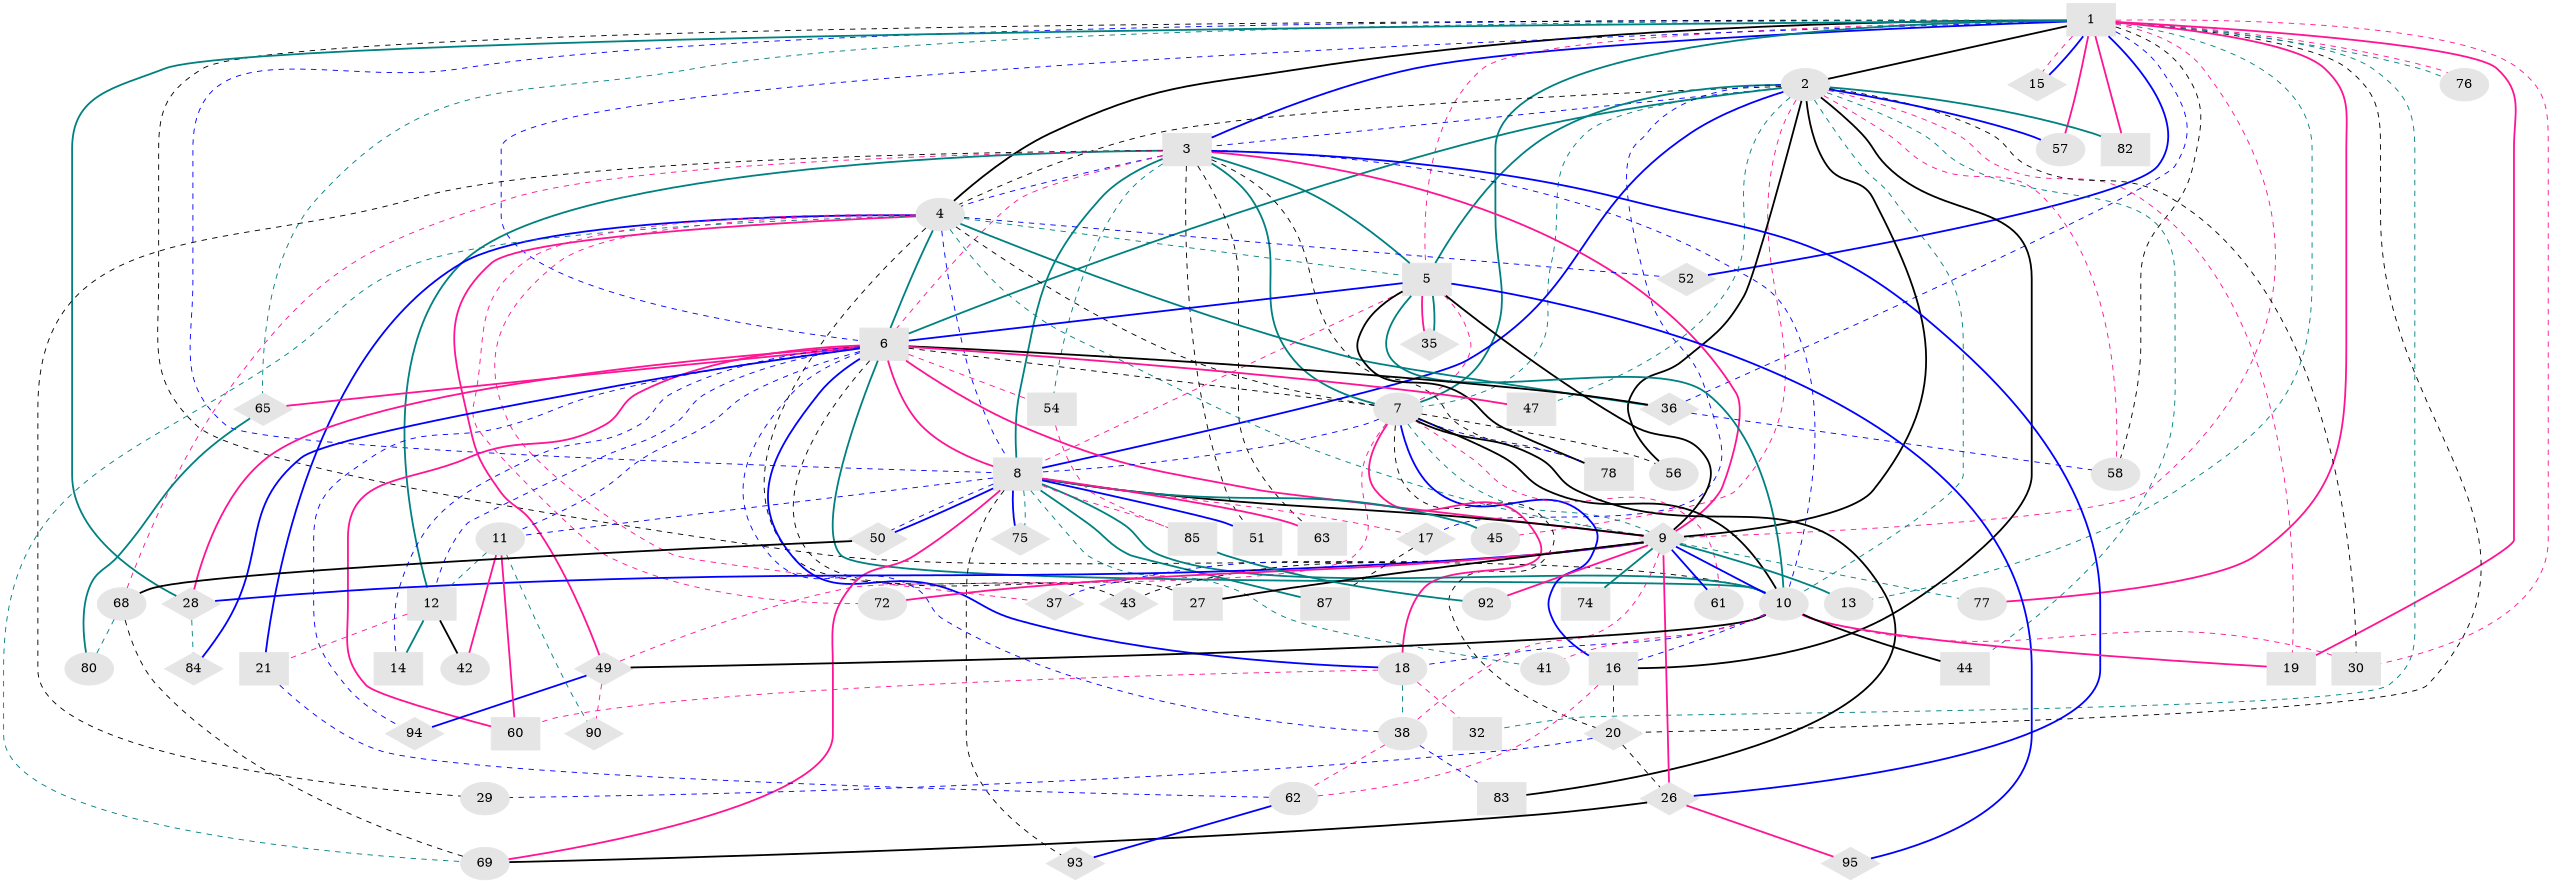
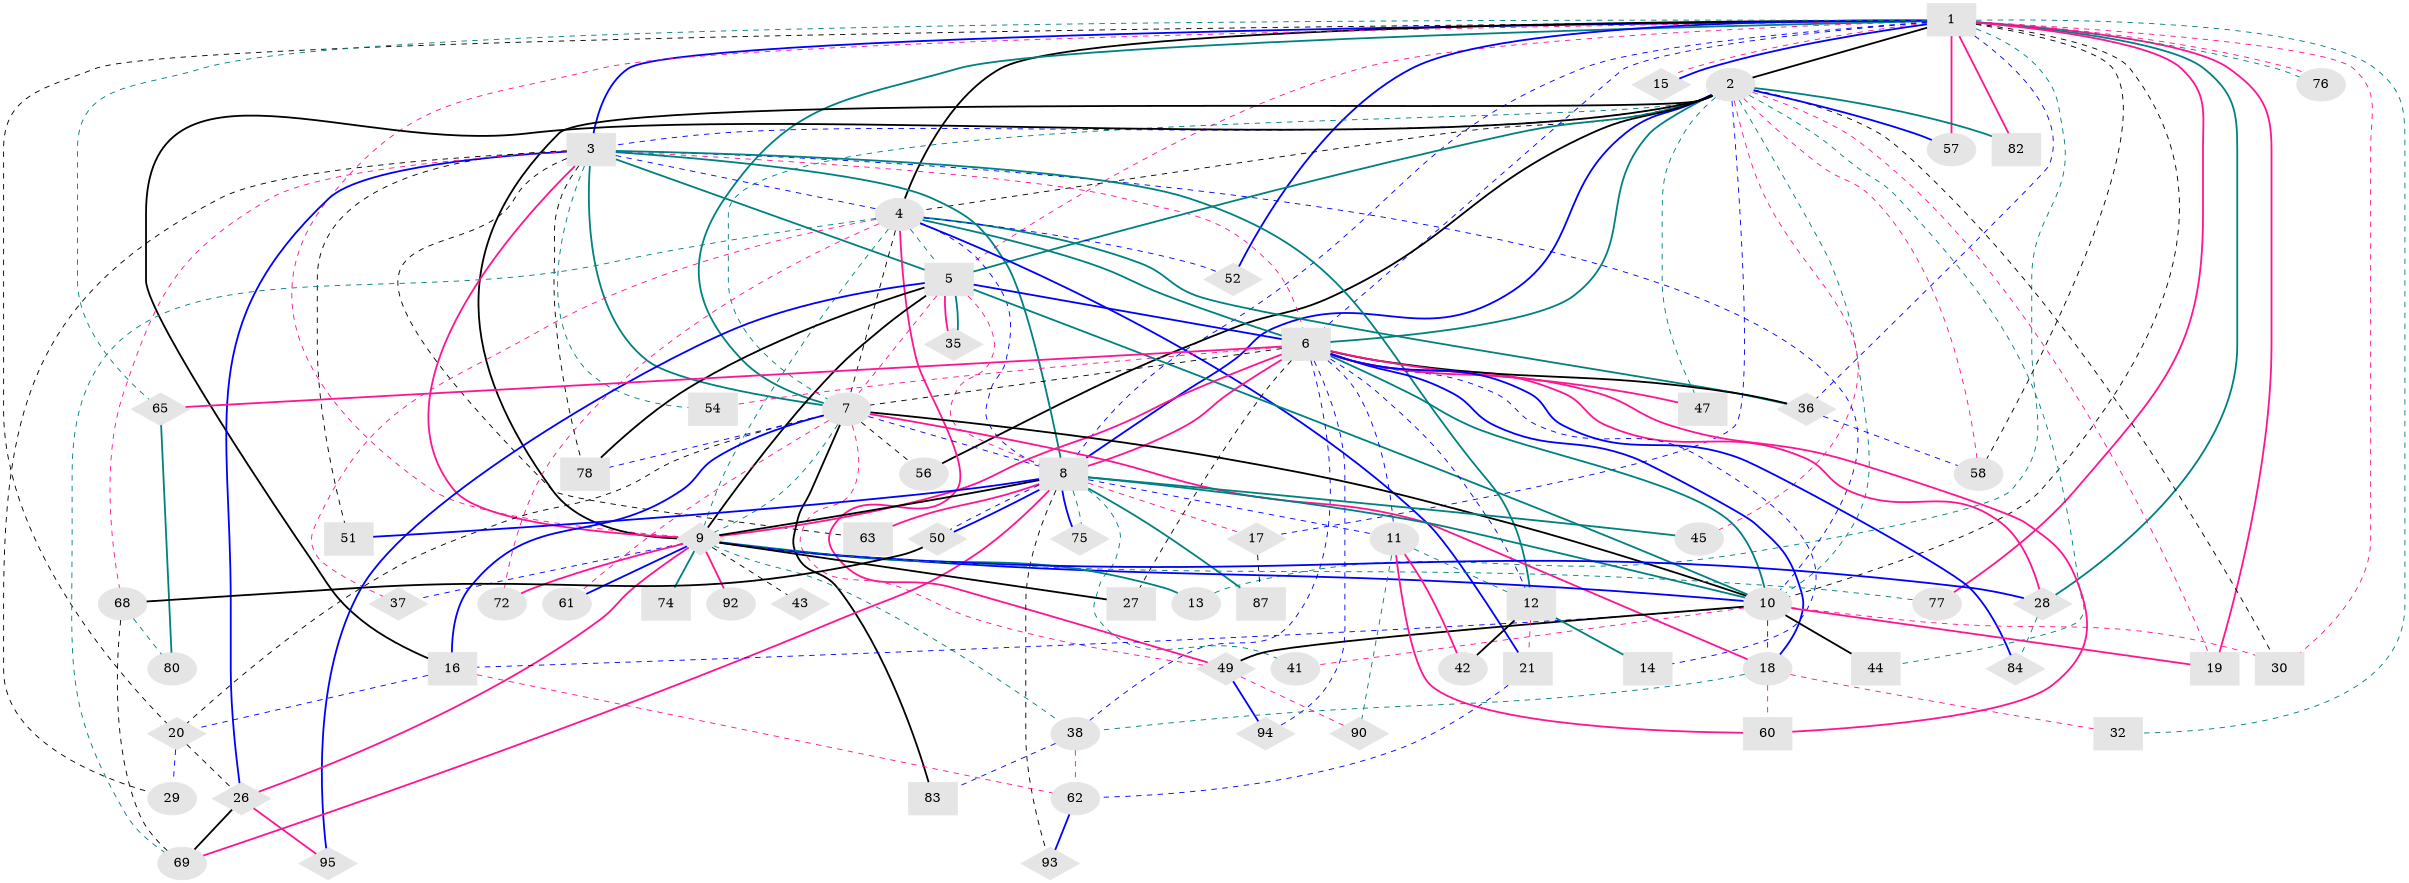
(771, 444) -> none
(1193, 539) -> none
(1607, 627) -> (895, 617)
